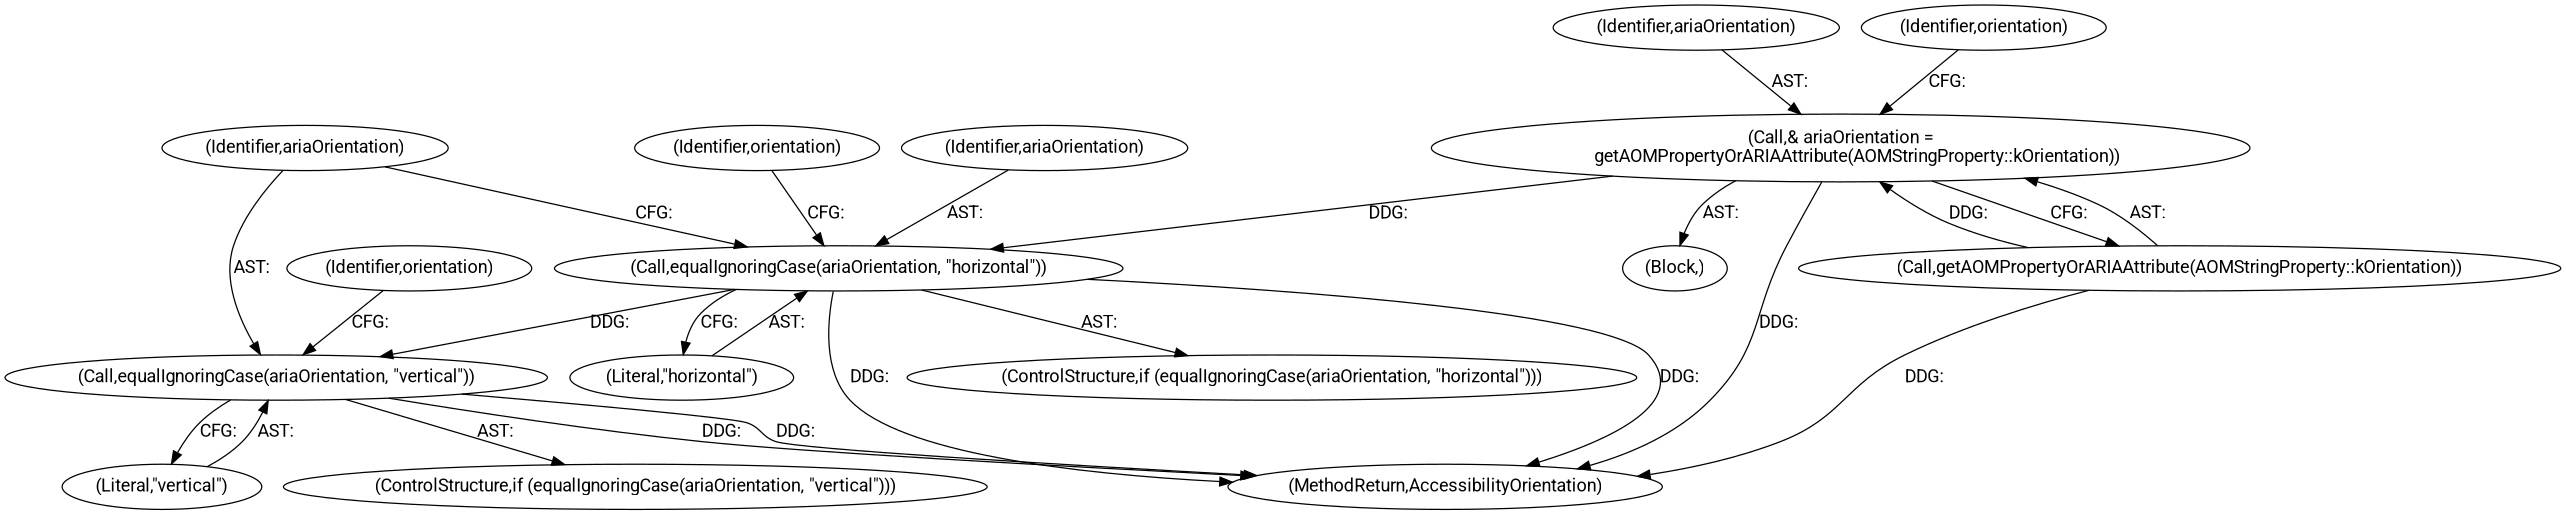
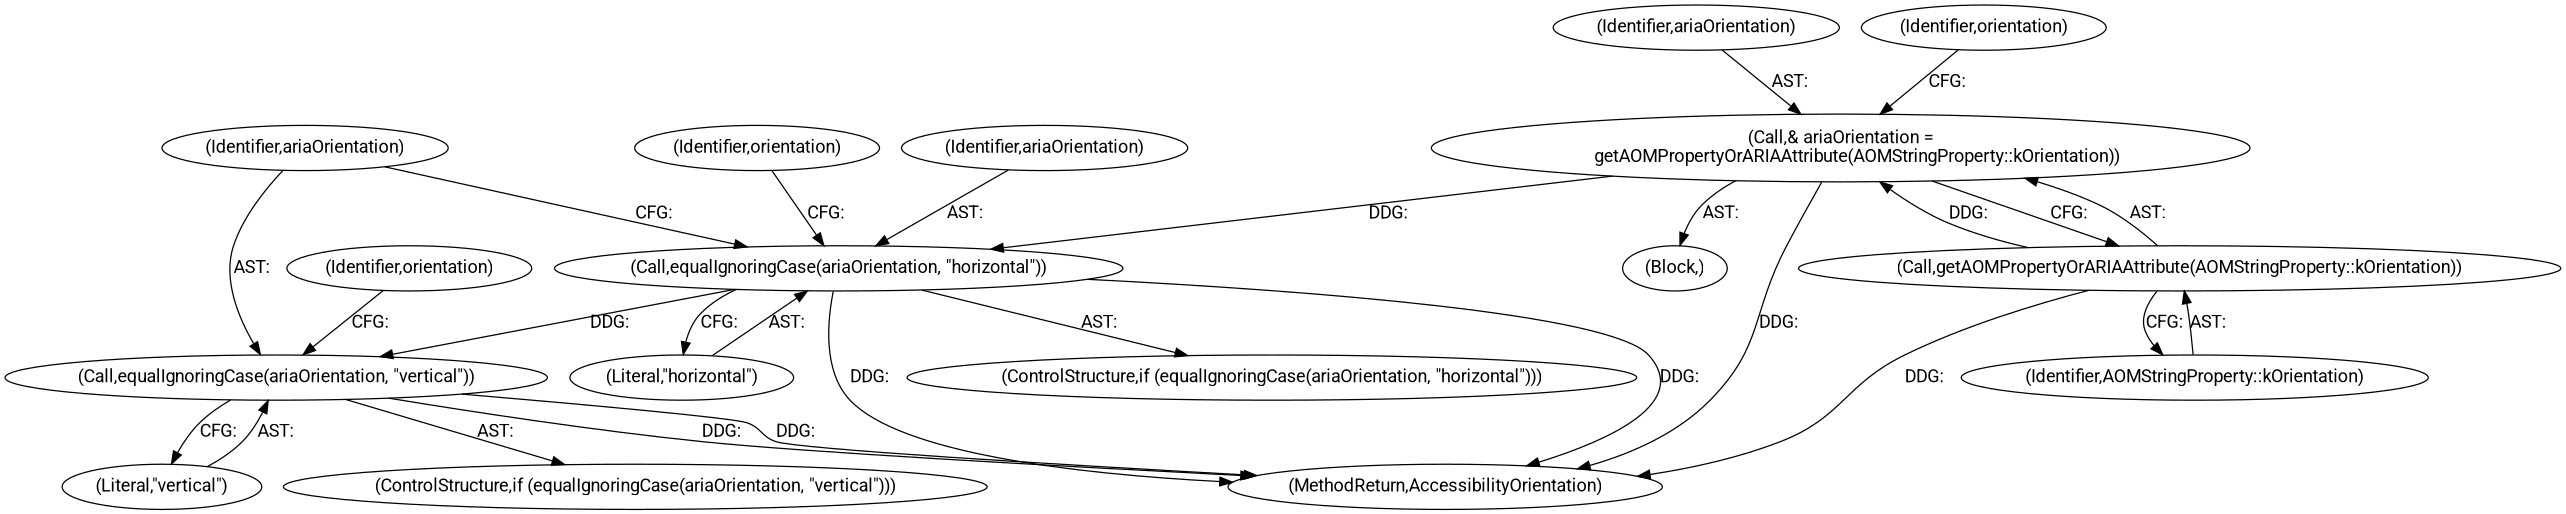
none -> (2195, 378)
